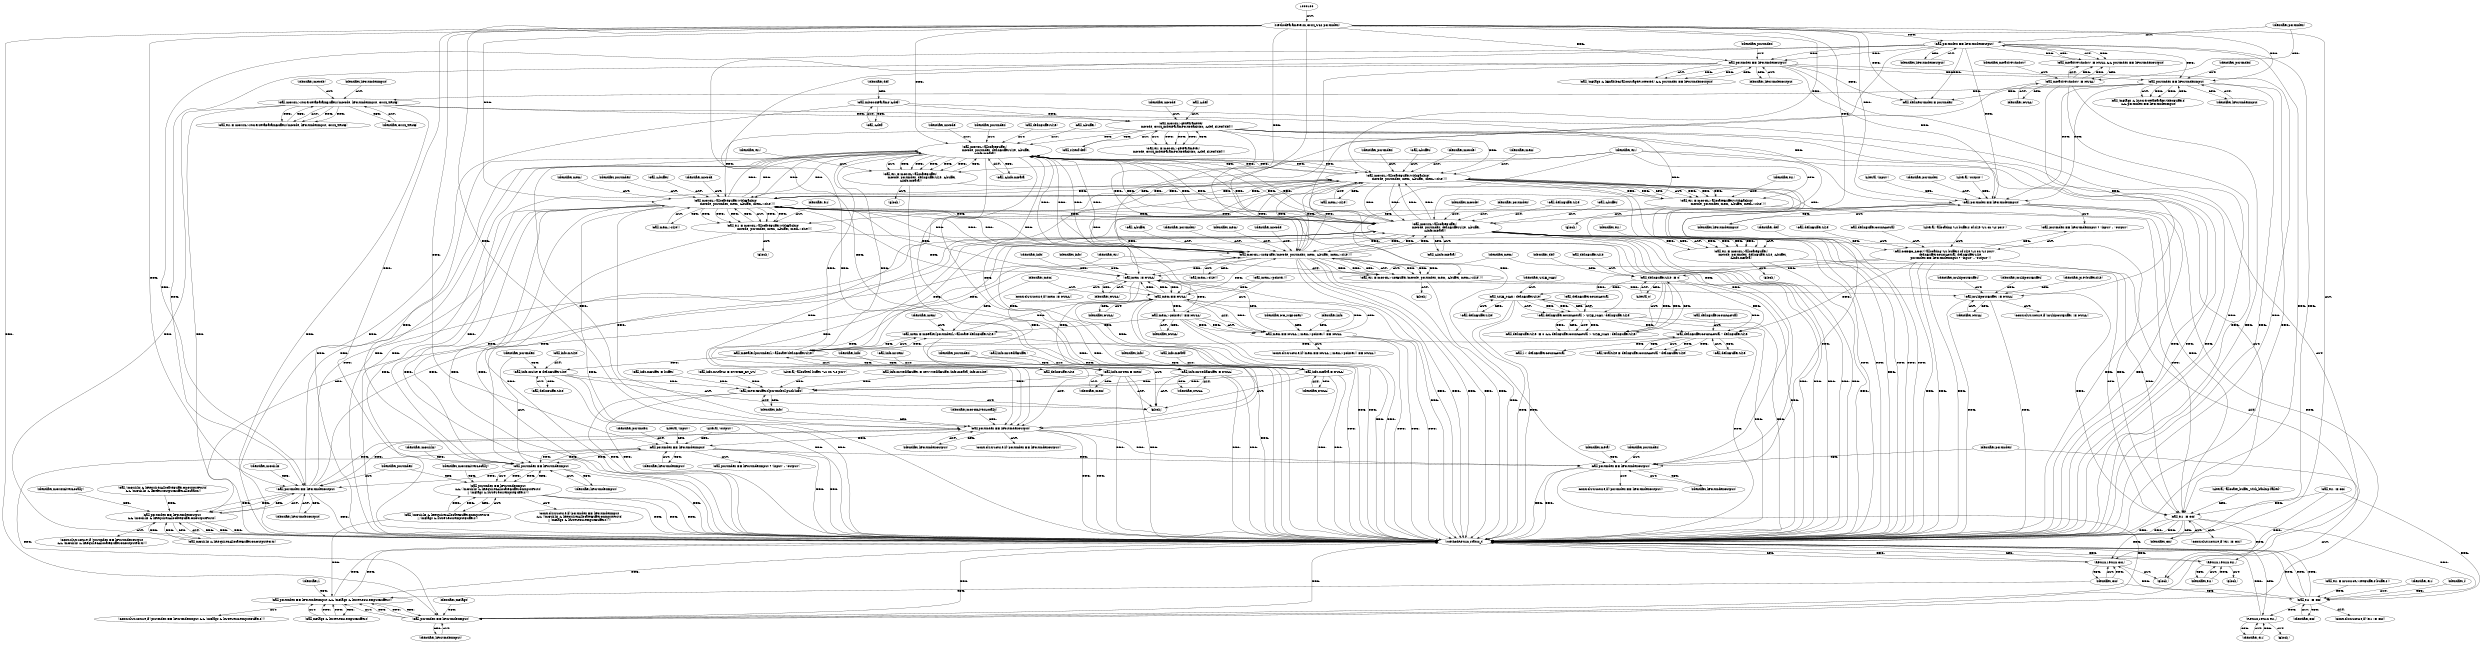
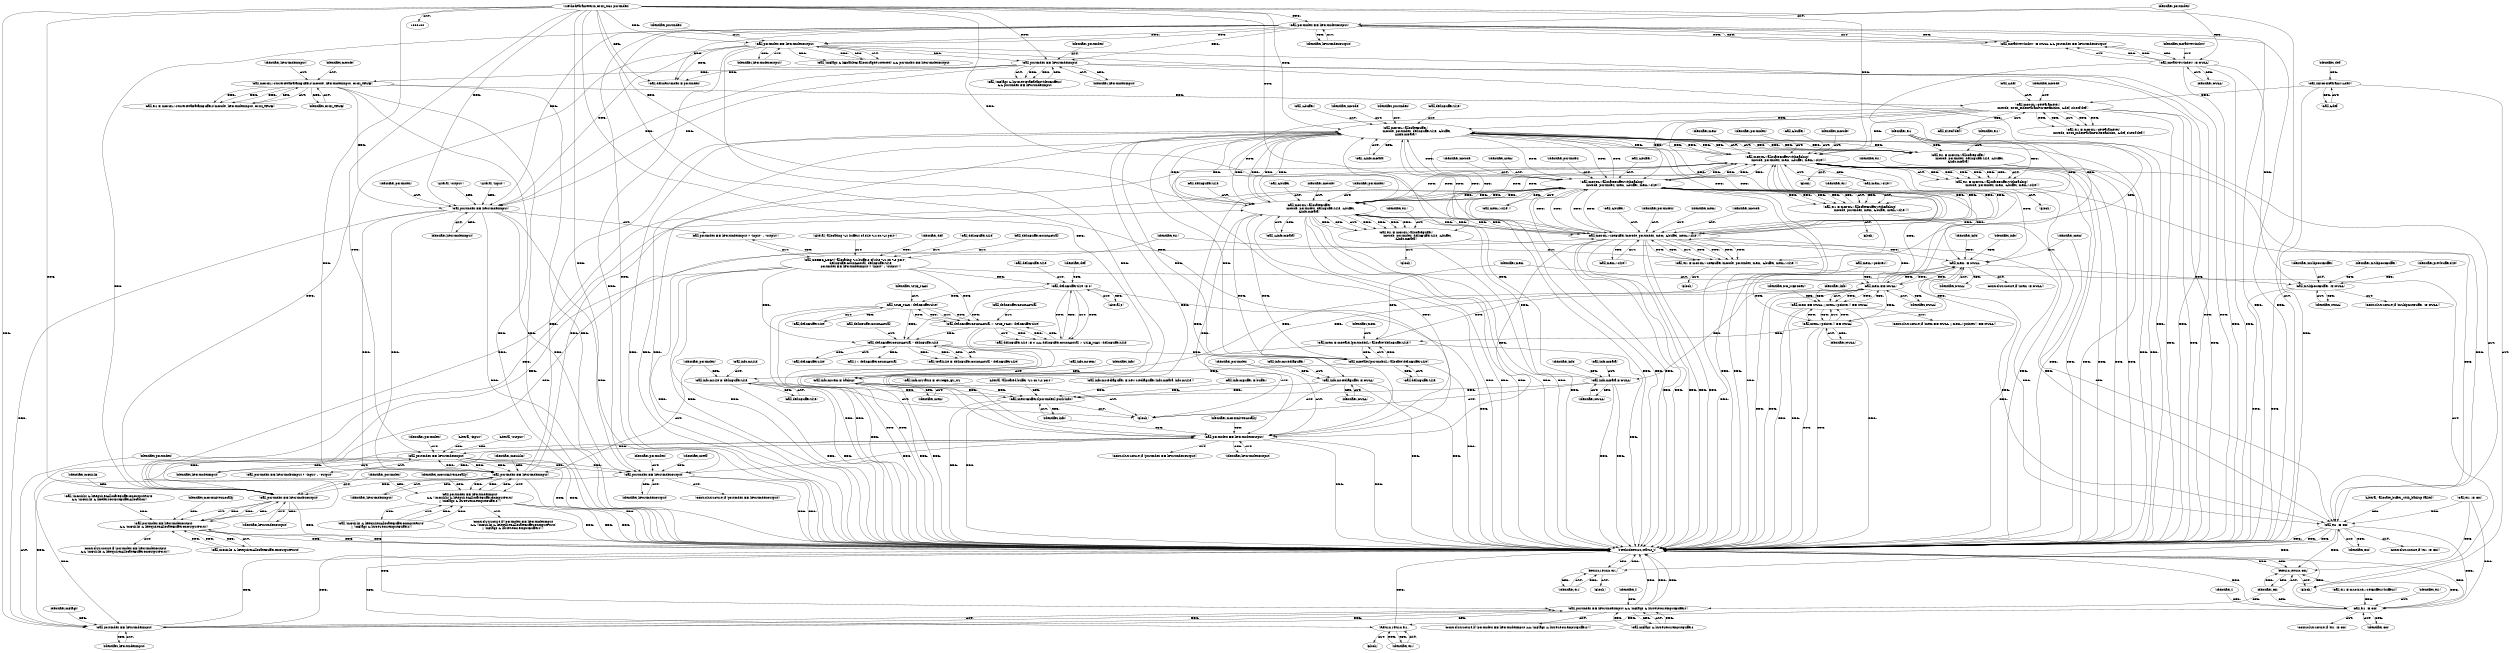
(1307, 15) -> (485, 10)
(1877, 63) -> (618, 44)
(1226, 290) -> (1821, 313)
(1243, 297) -> (1760, 296)
(1123, 372) -> (834, 381)
